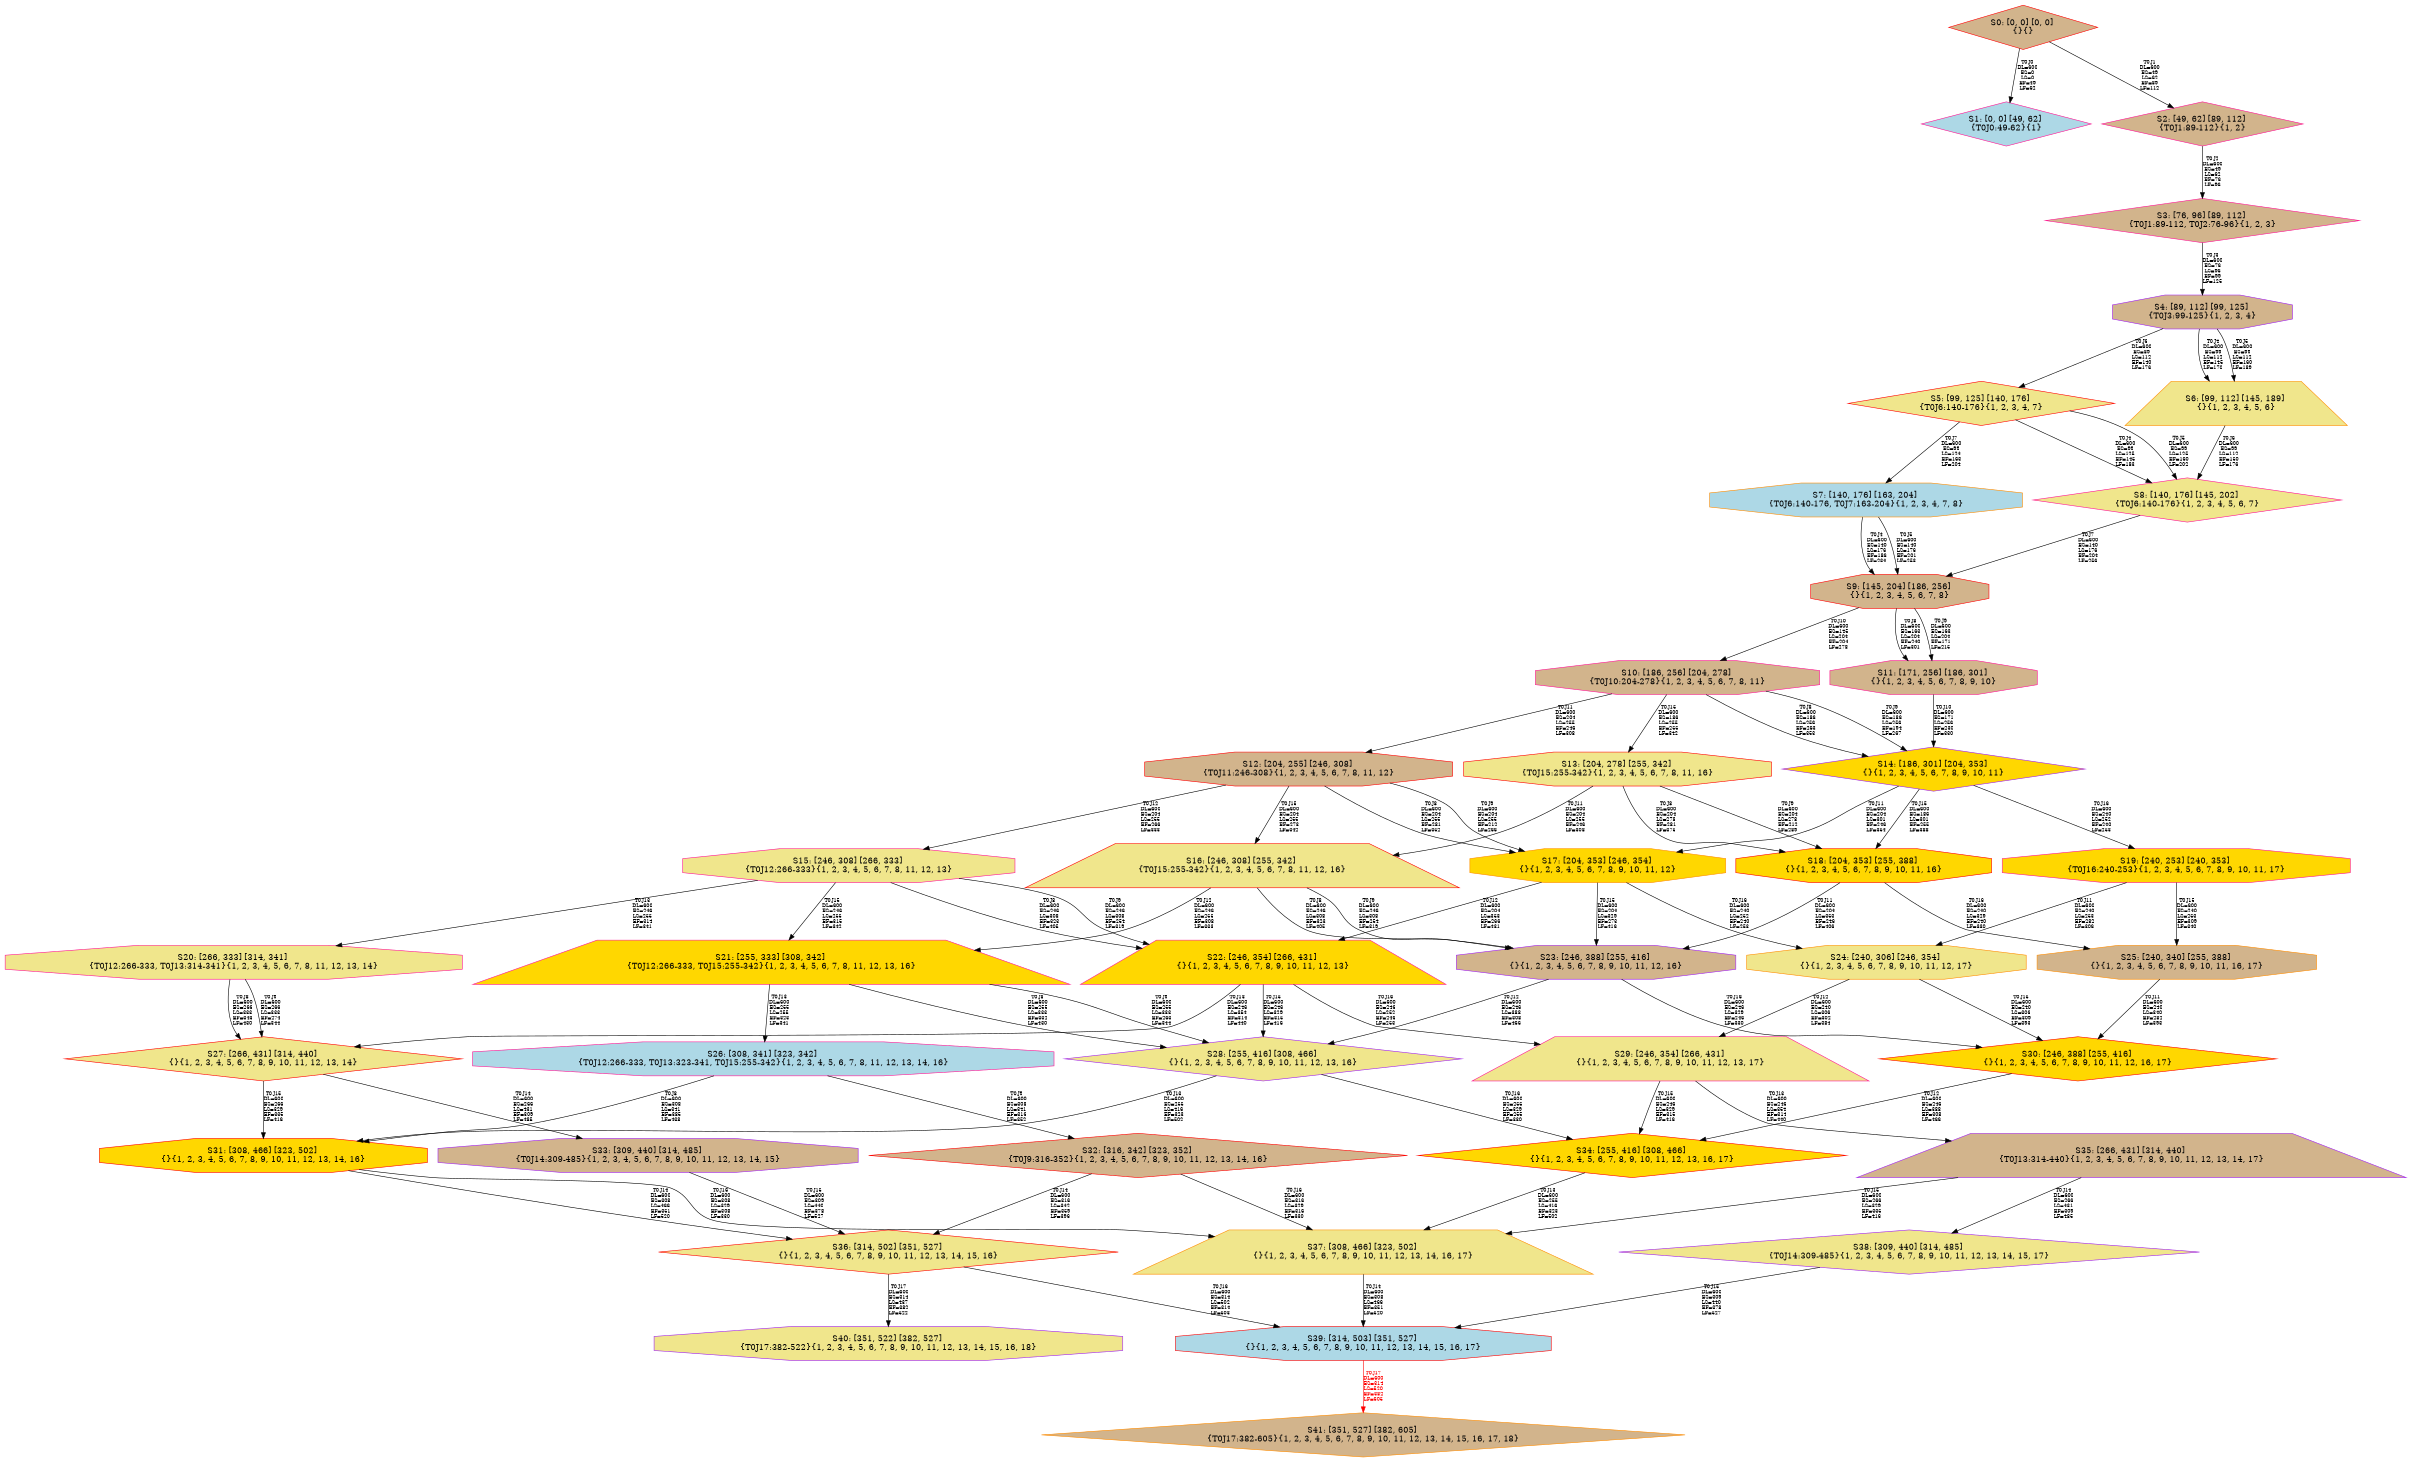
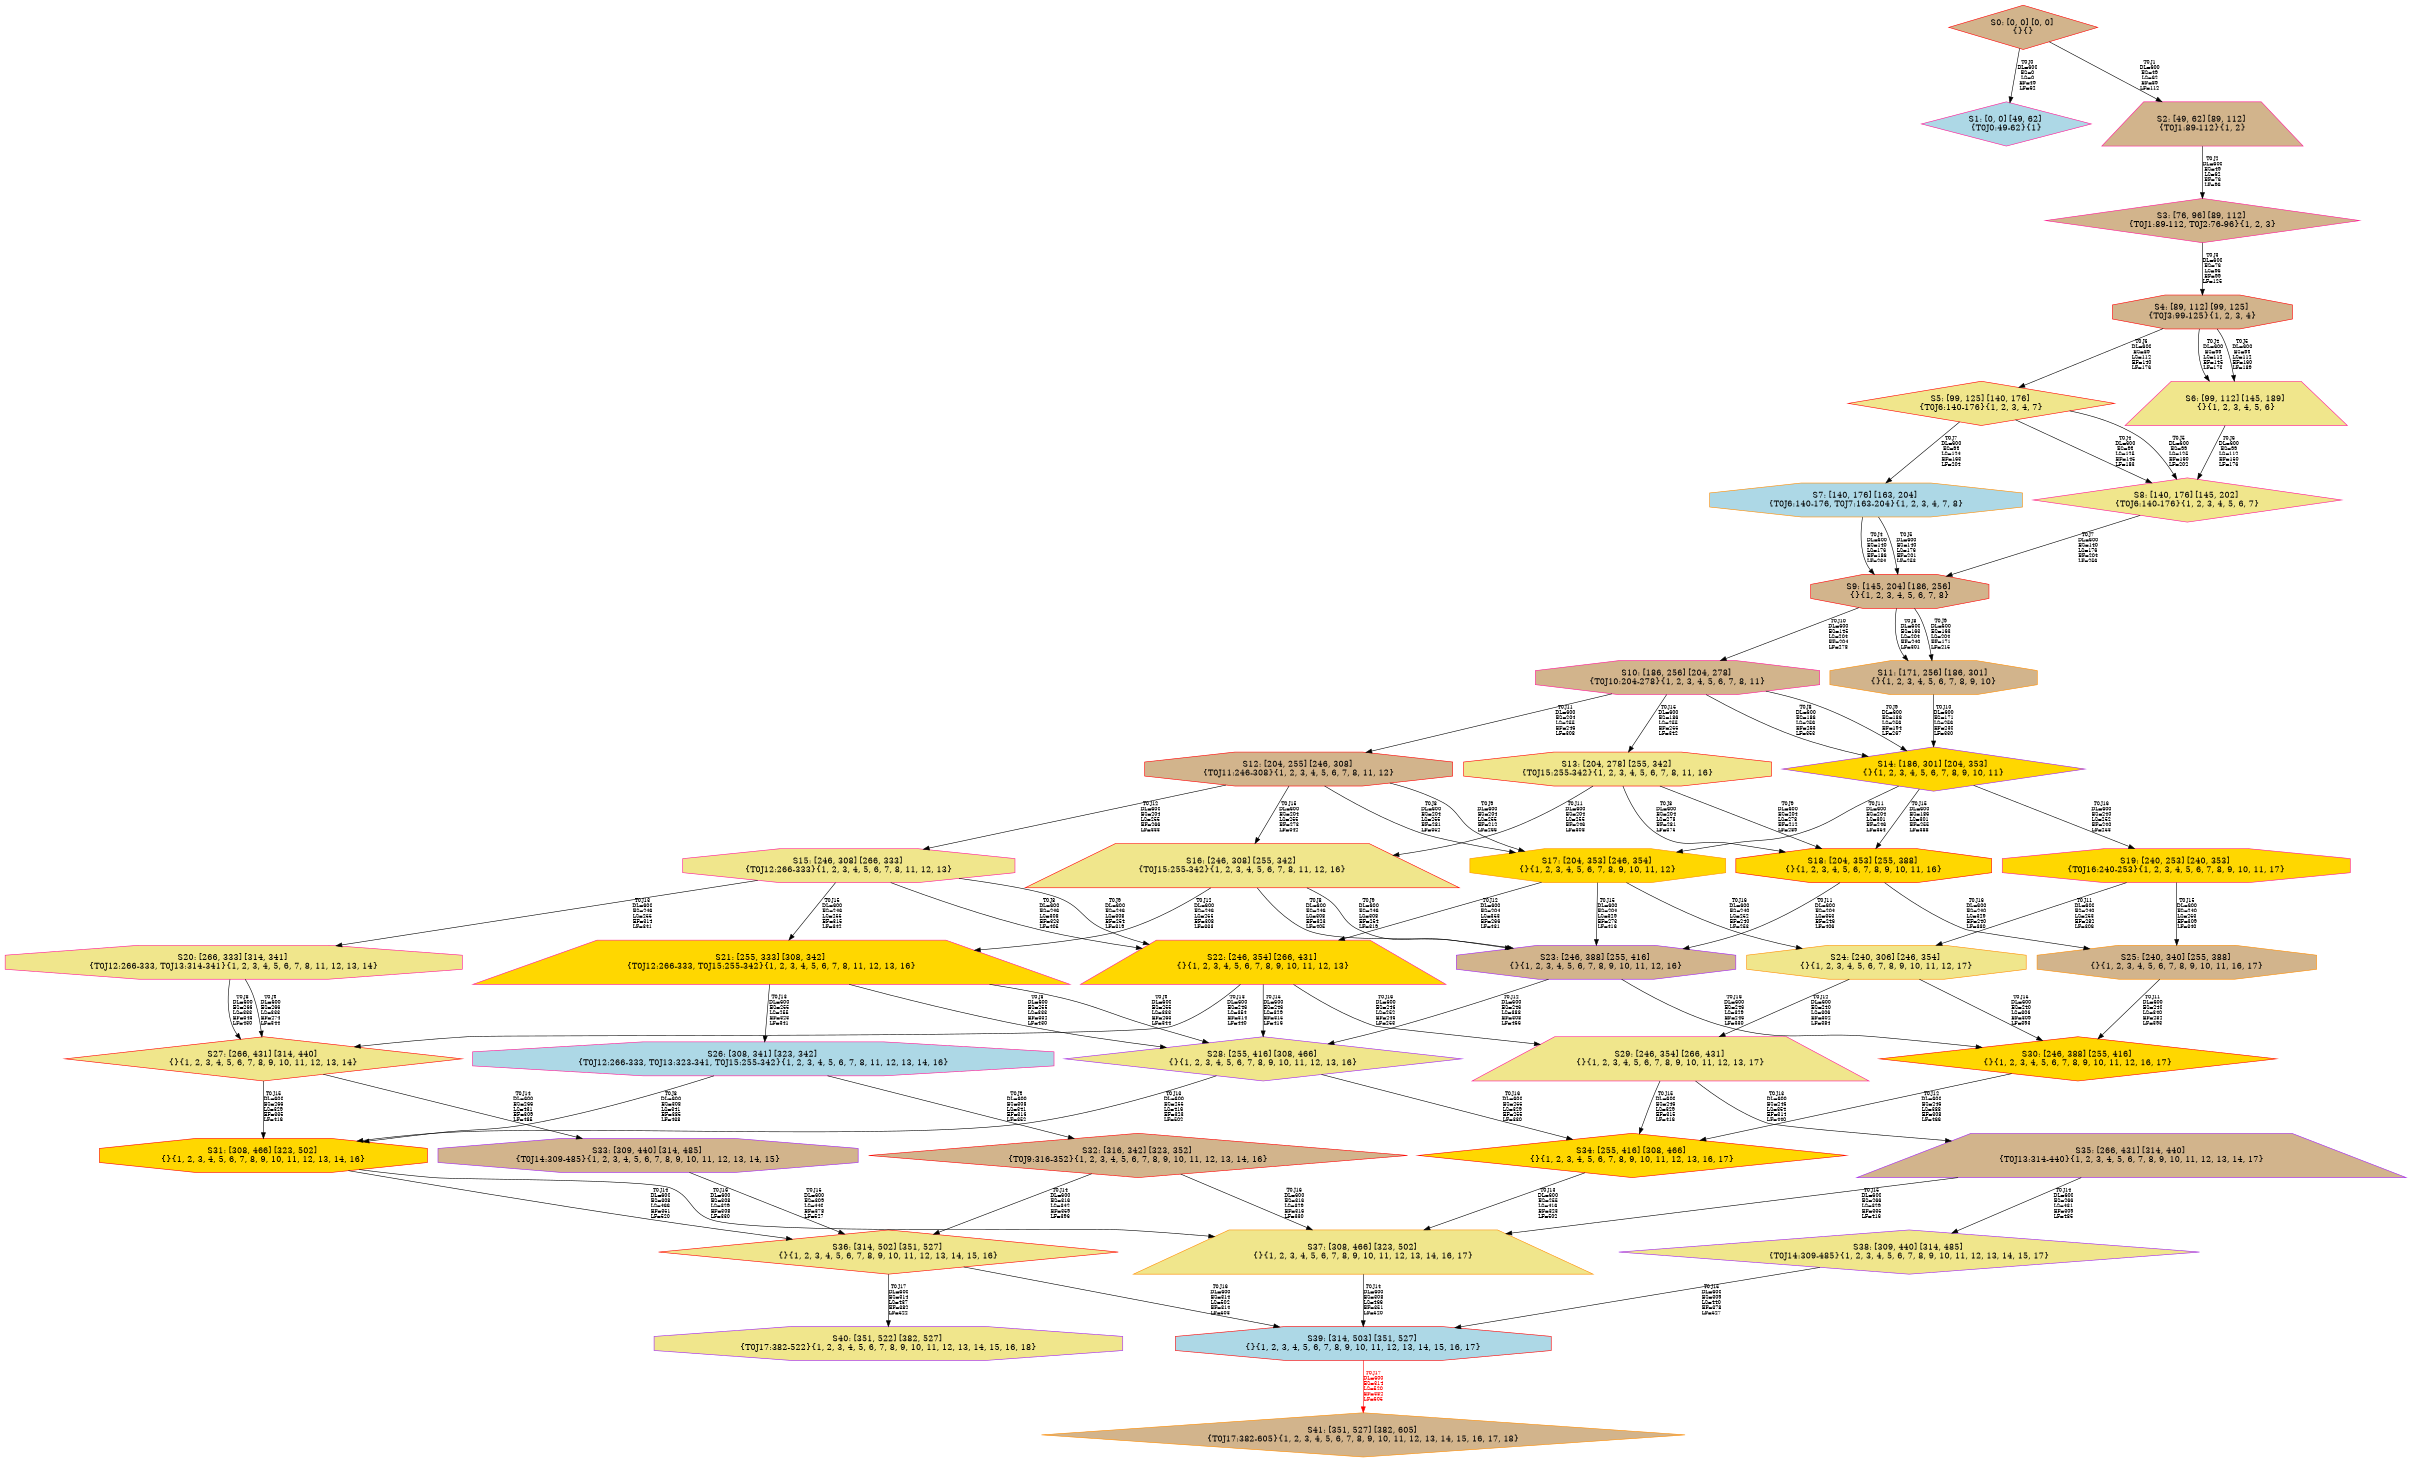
(2202, 124) -> (2202, 124)
(2202, 312) -> (2202, 312)
(2236, 403) -> (2236, 403)
(1934, 678) -> (1934, 678)
